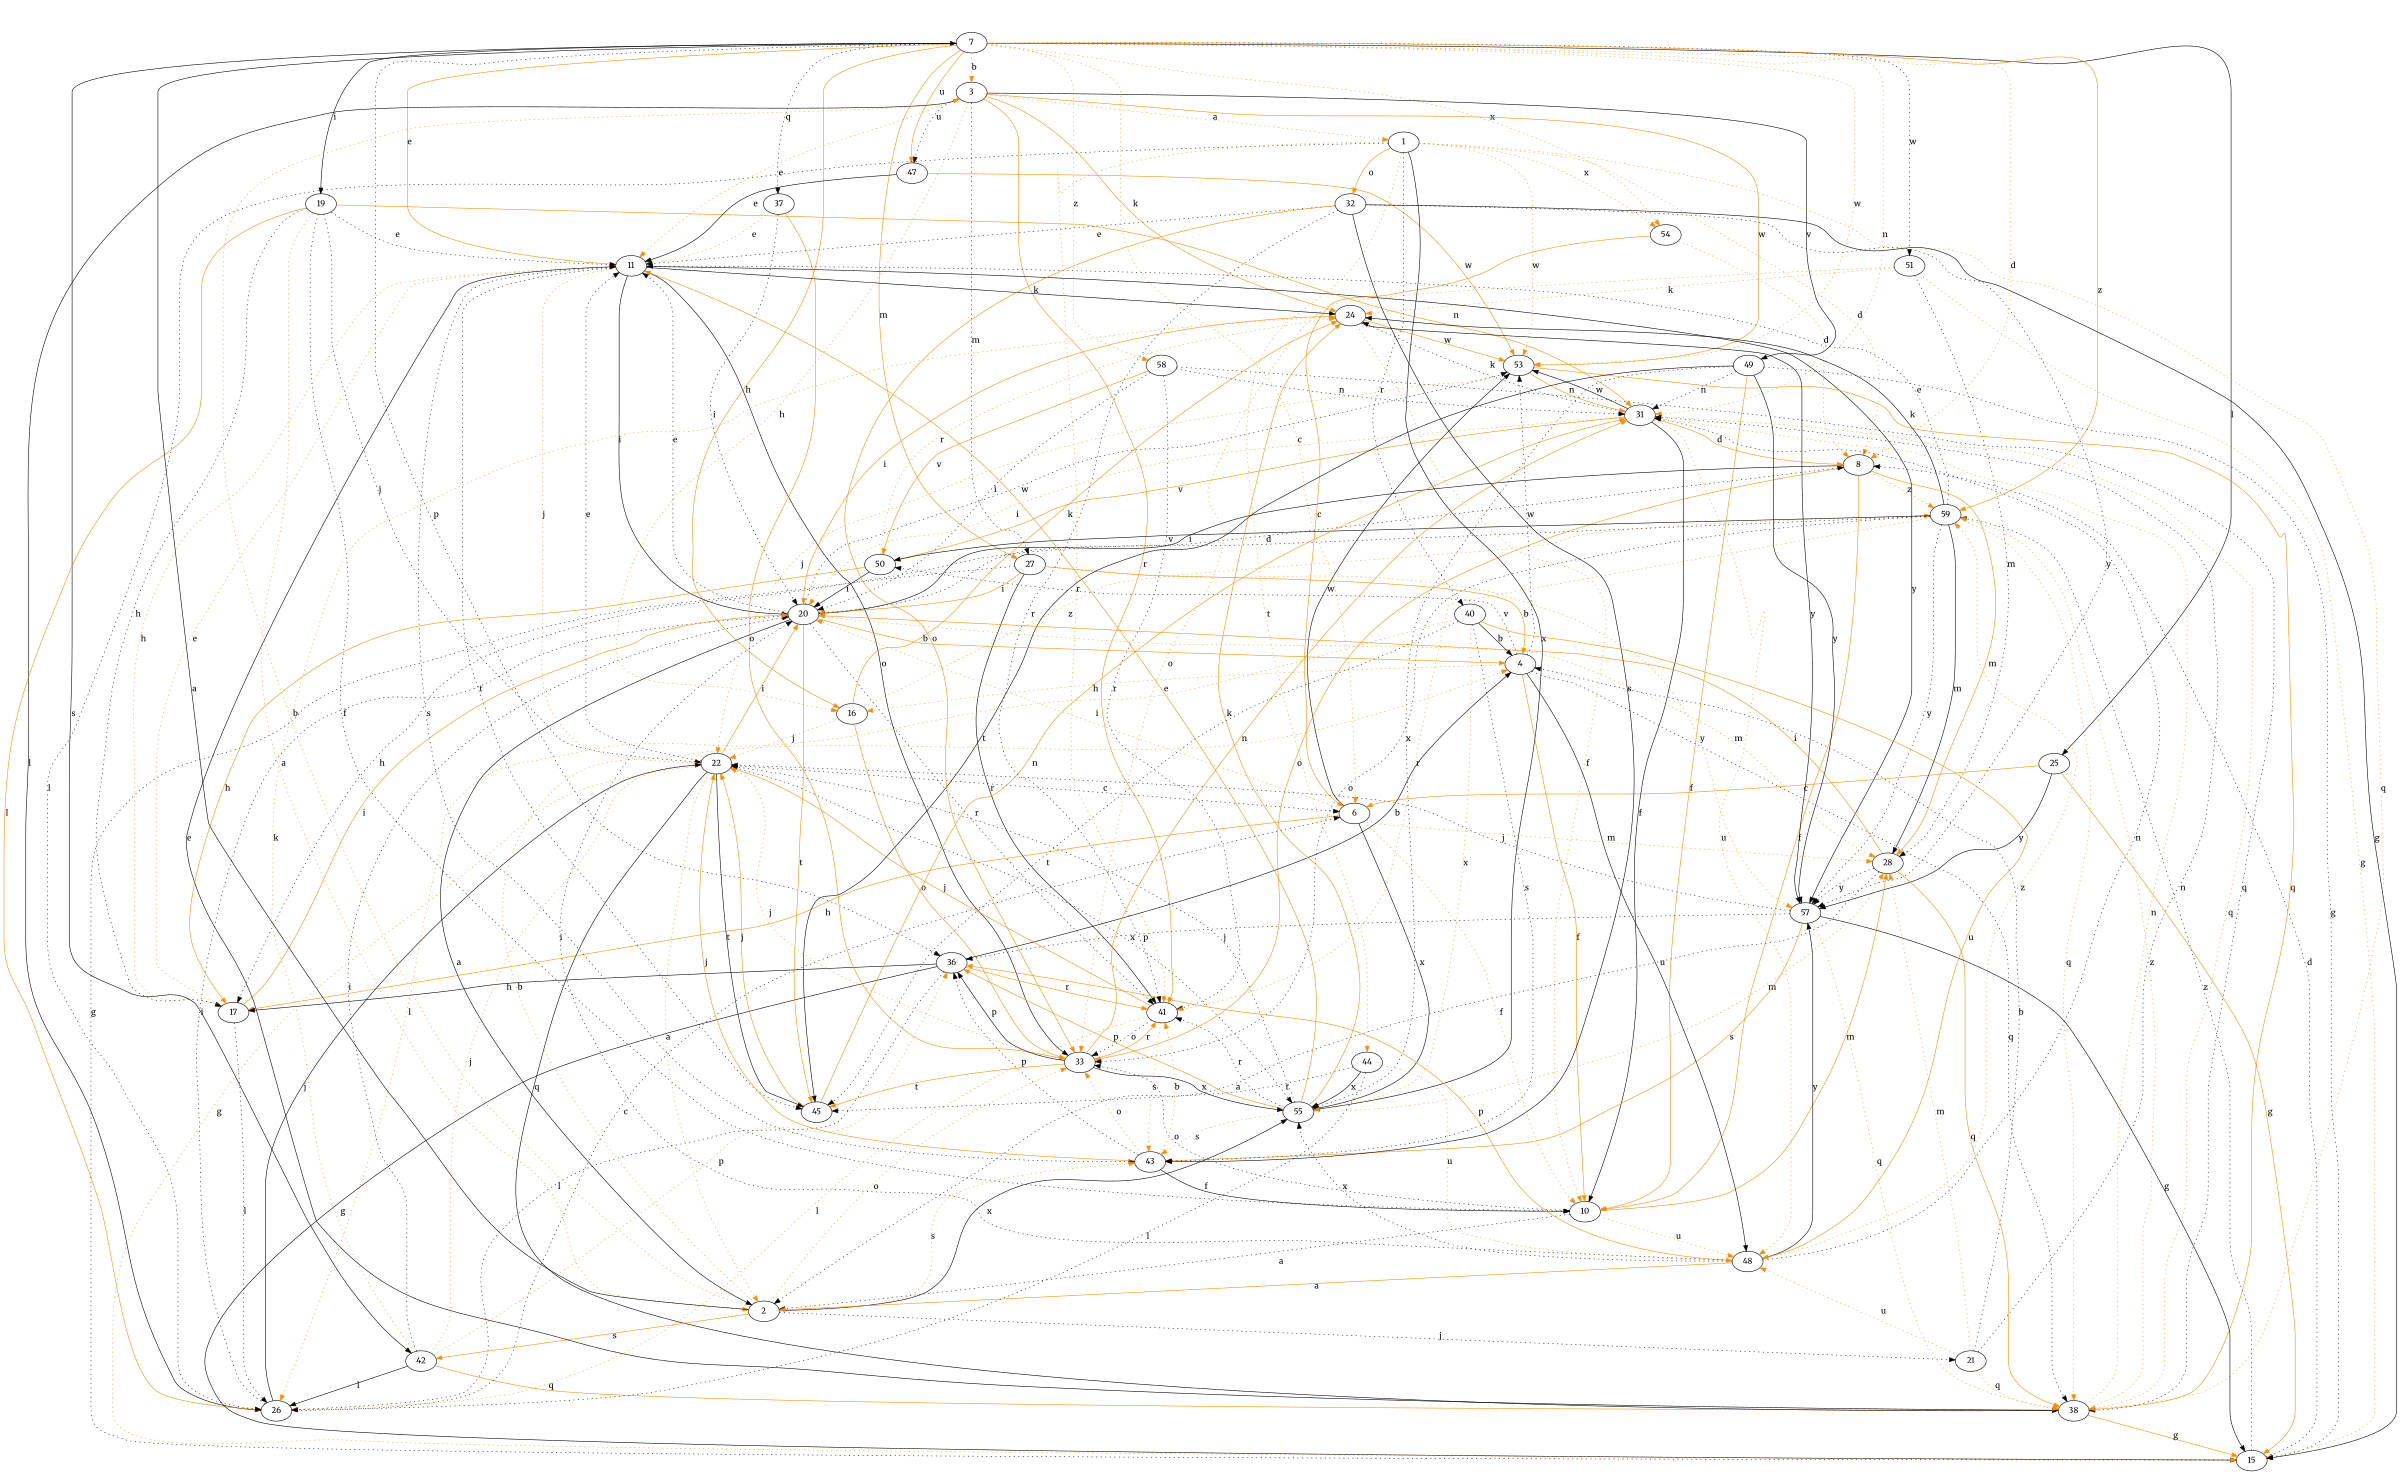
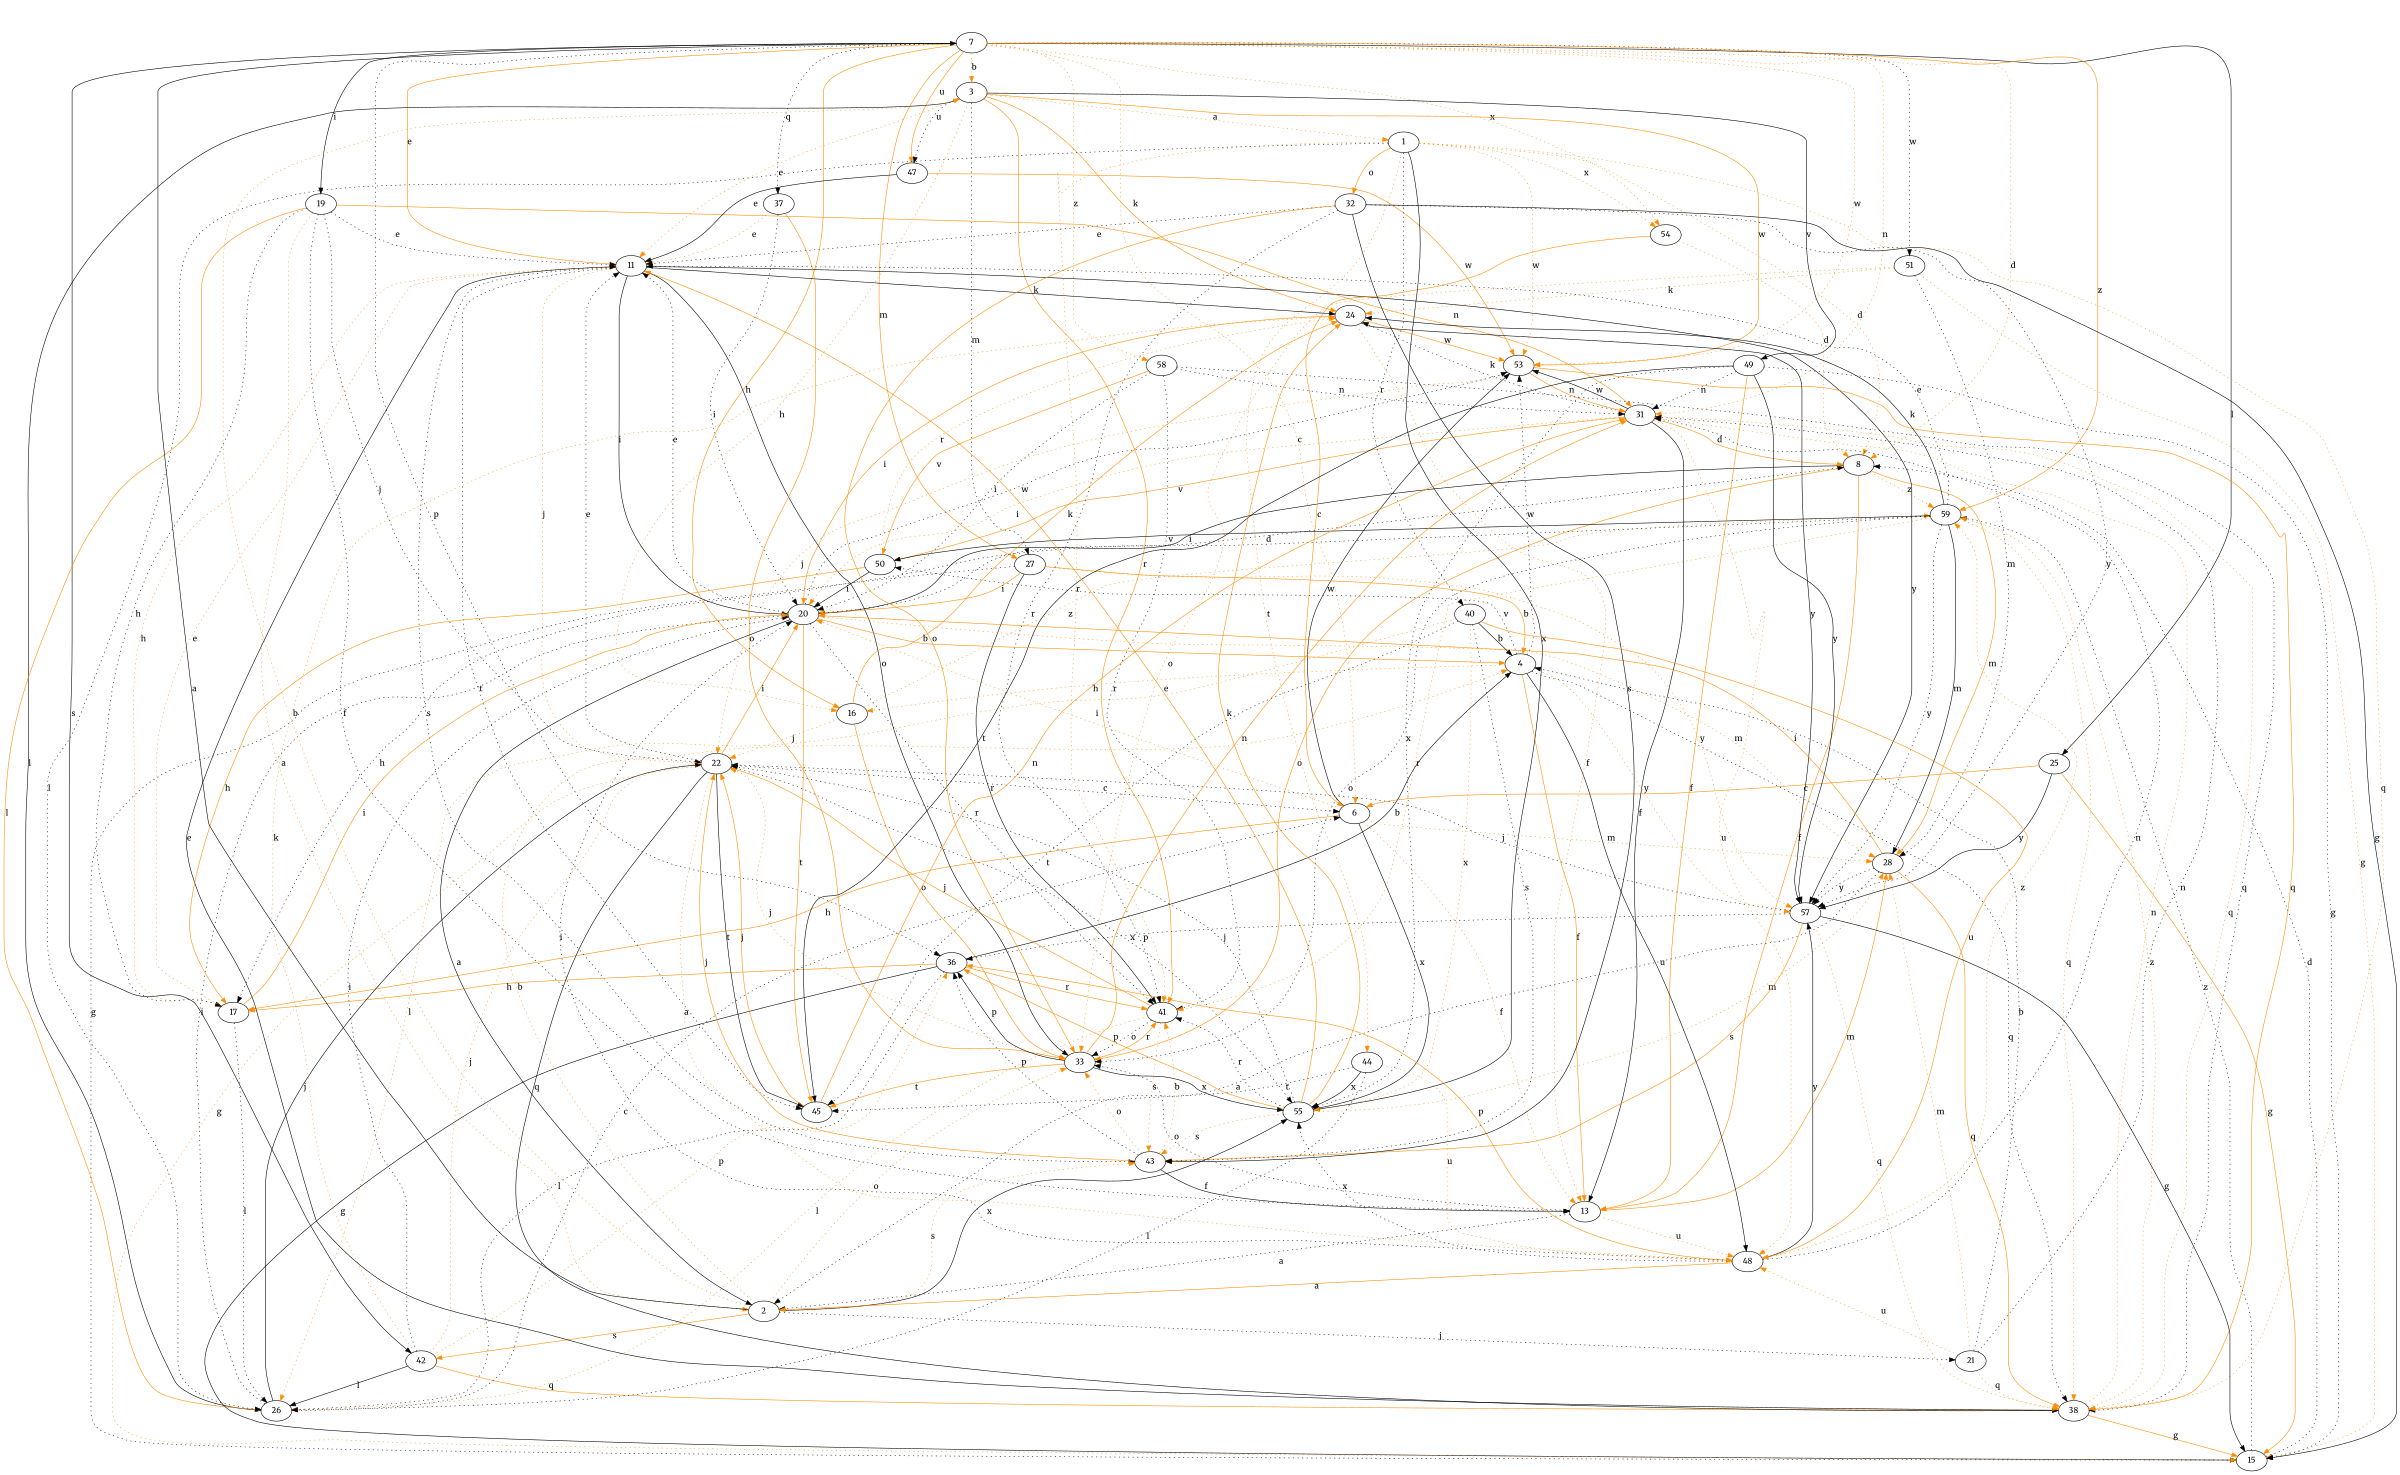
none -> (1651, 803)
(595, 979) -> (595, 979)
(666, 1041) -> (1040, 1206)
(1585, 1212) -> (1585, 1212)
